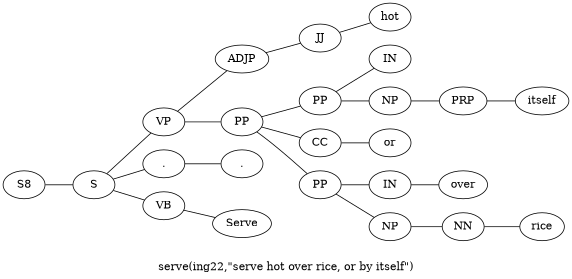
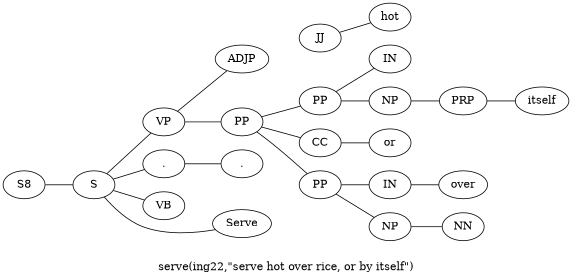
(283, 48) -> none
(200, 214) -> (155, 230)
(542, 227) -> none
